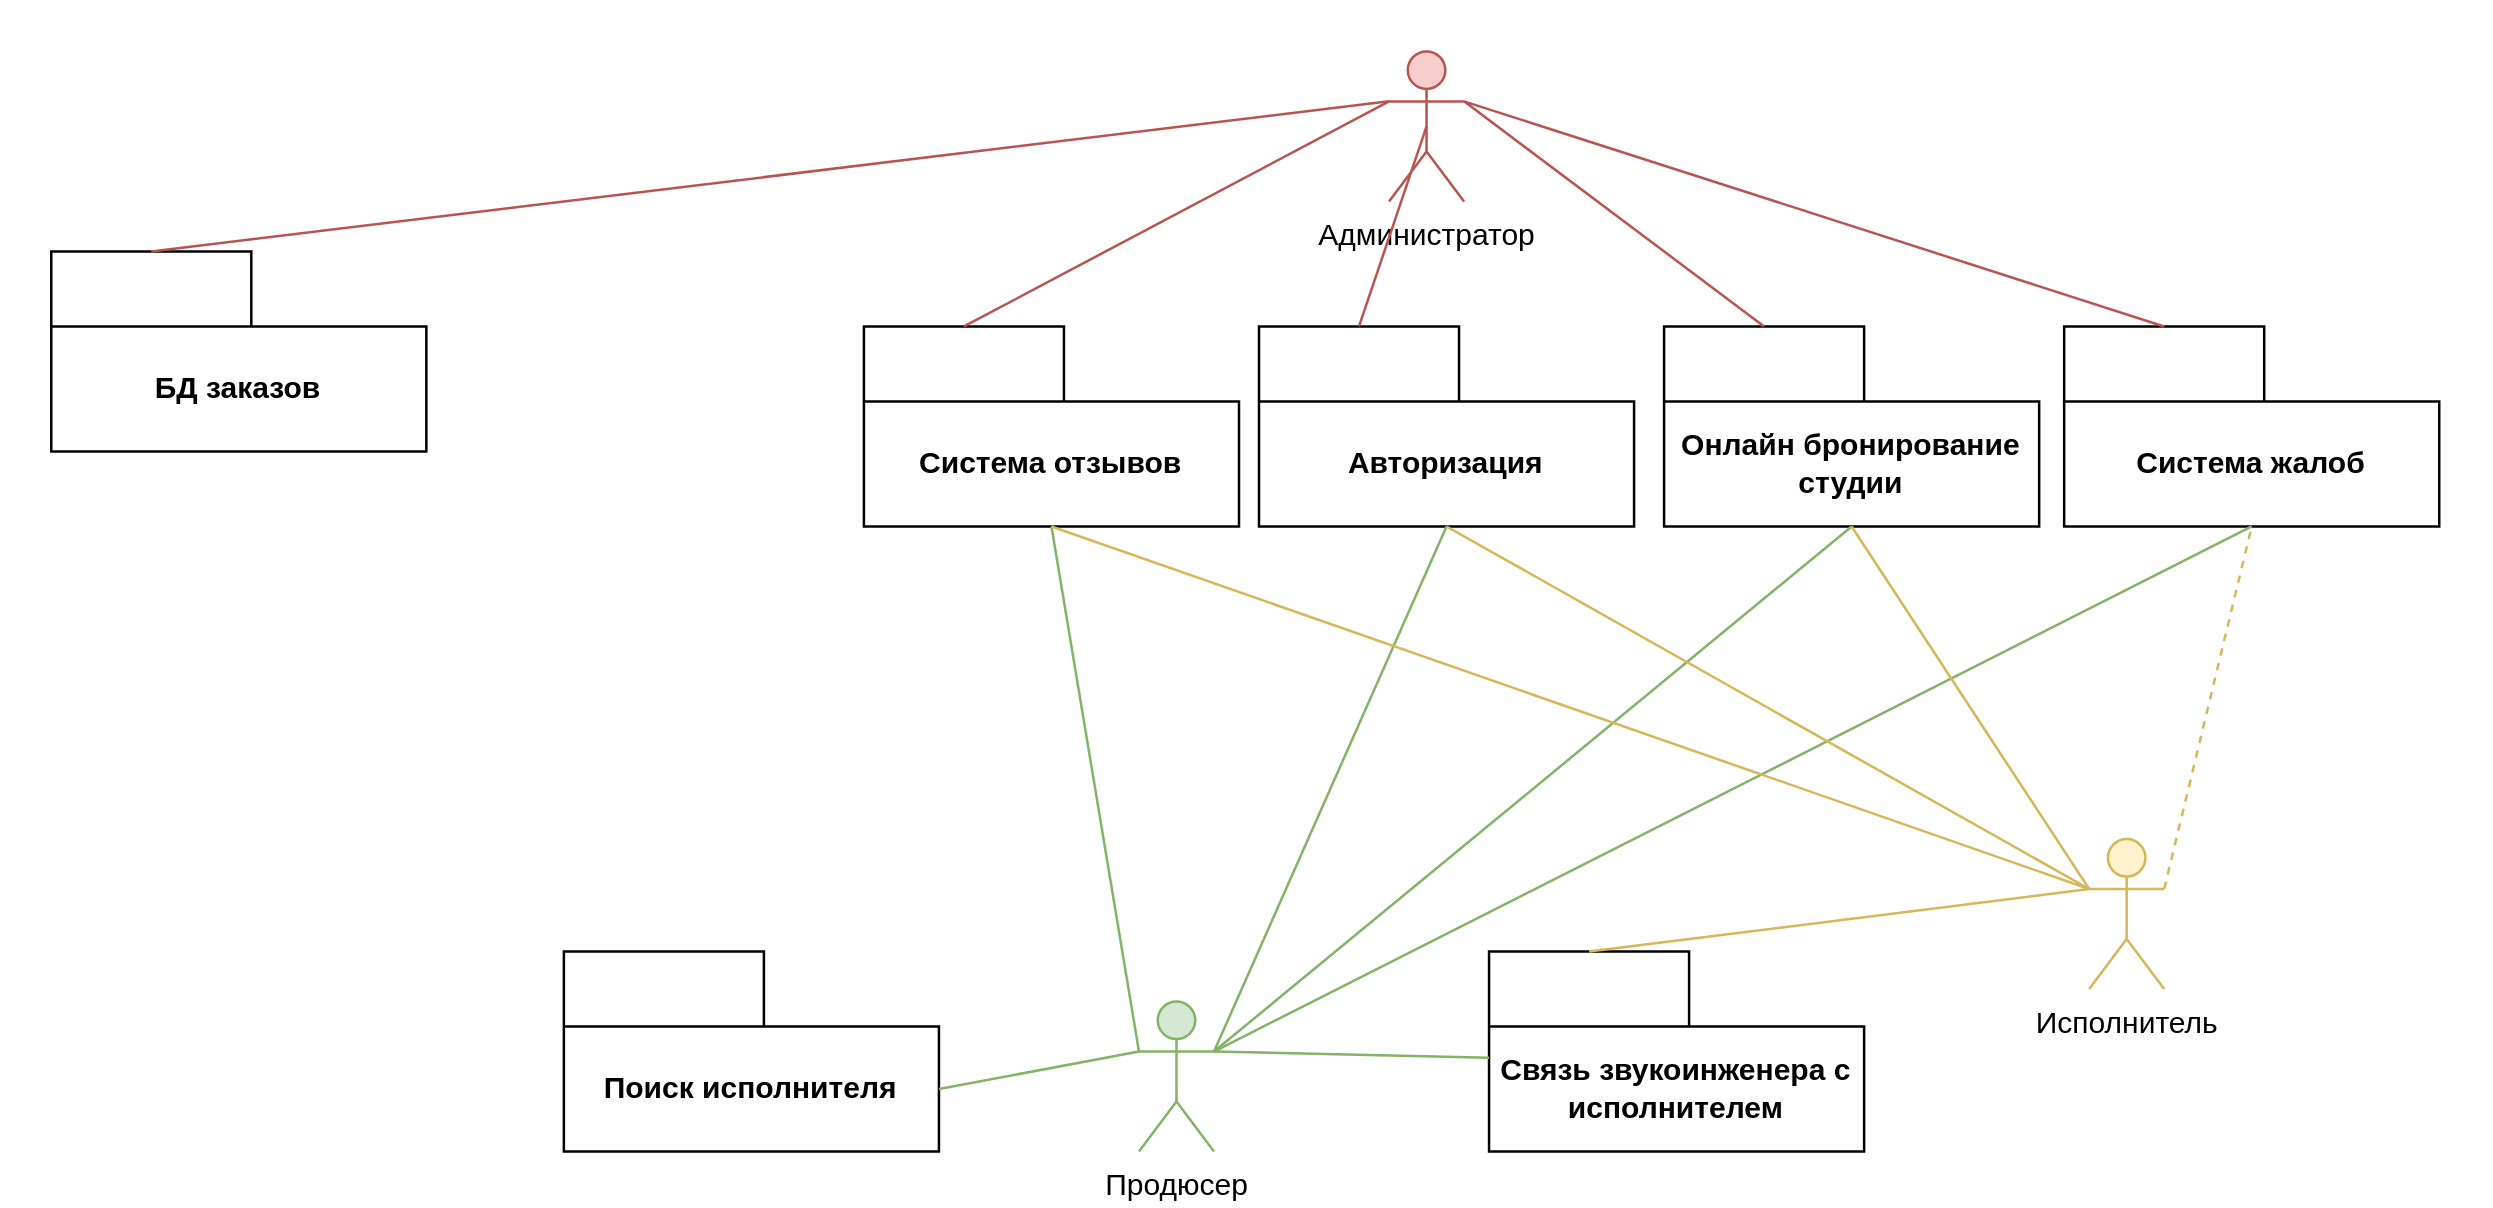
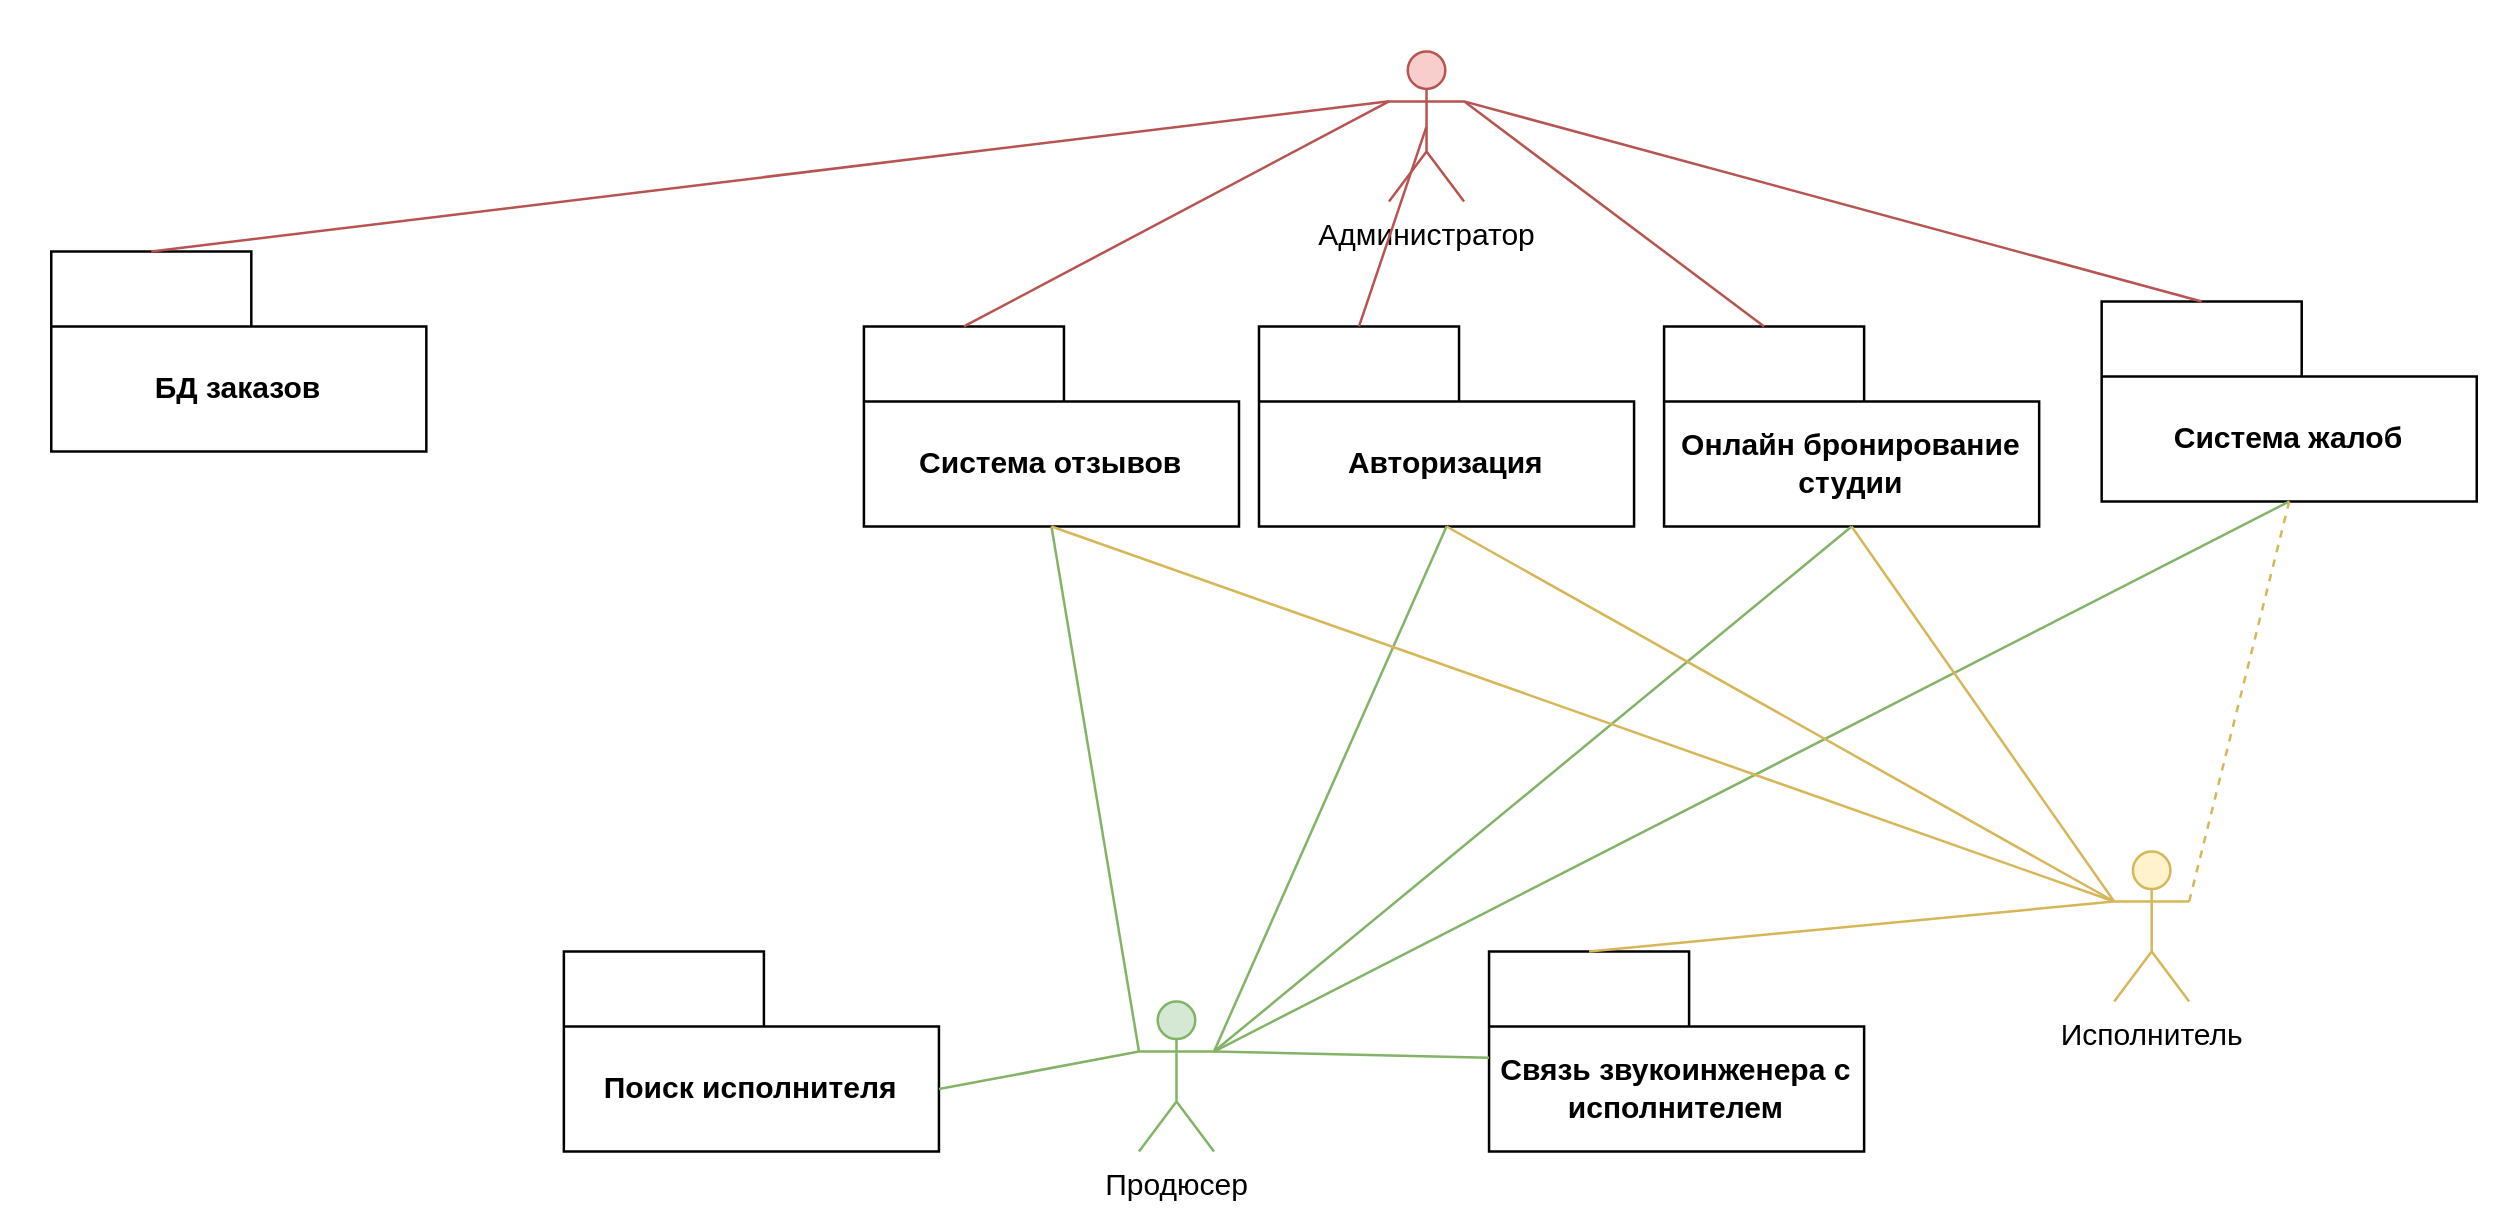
(2251, 426) -> (2289, 401)
(2126, 914) -> (2151, 926)
